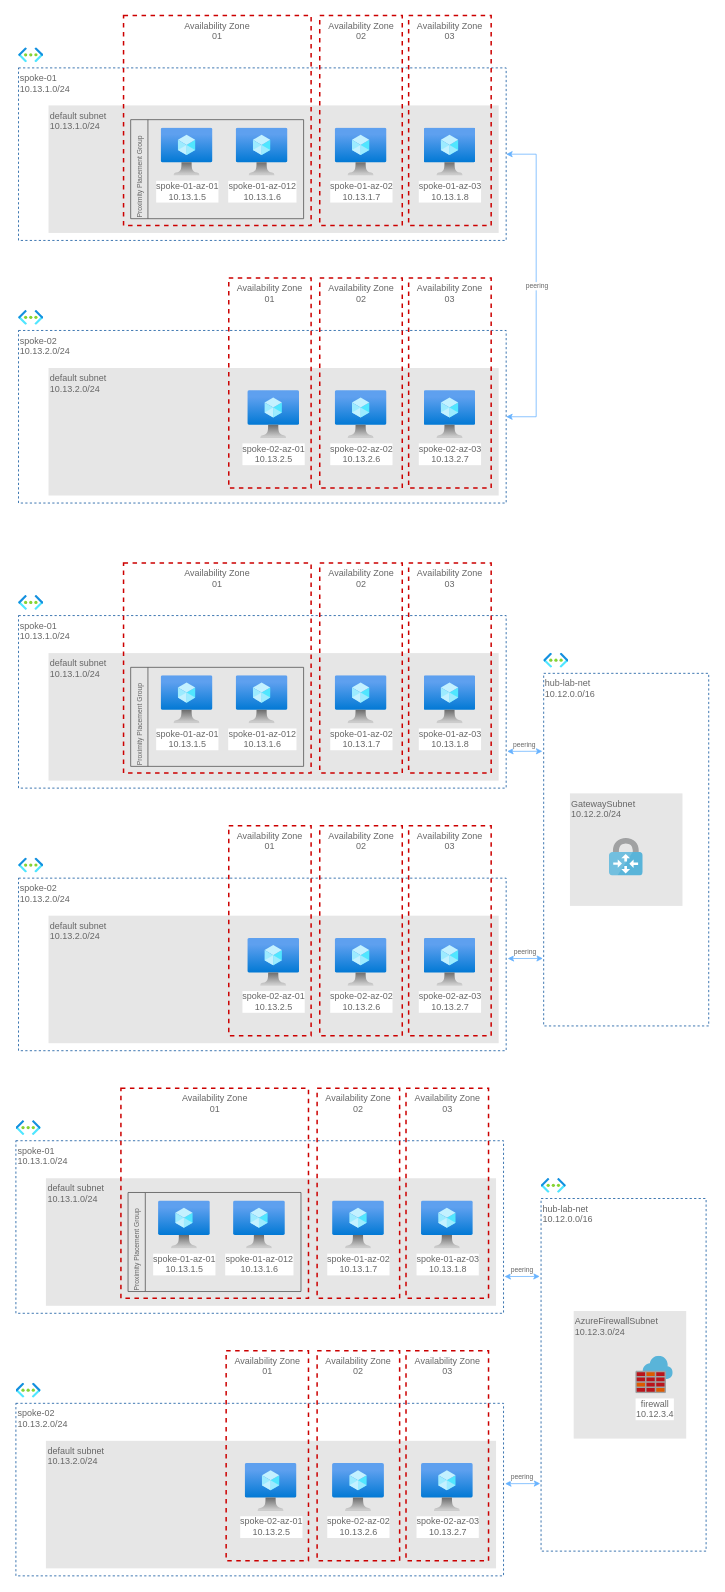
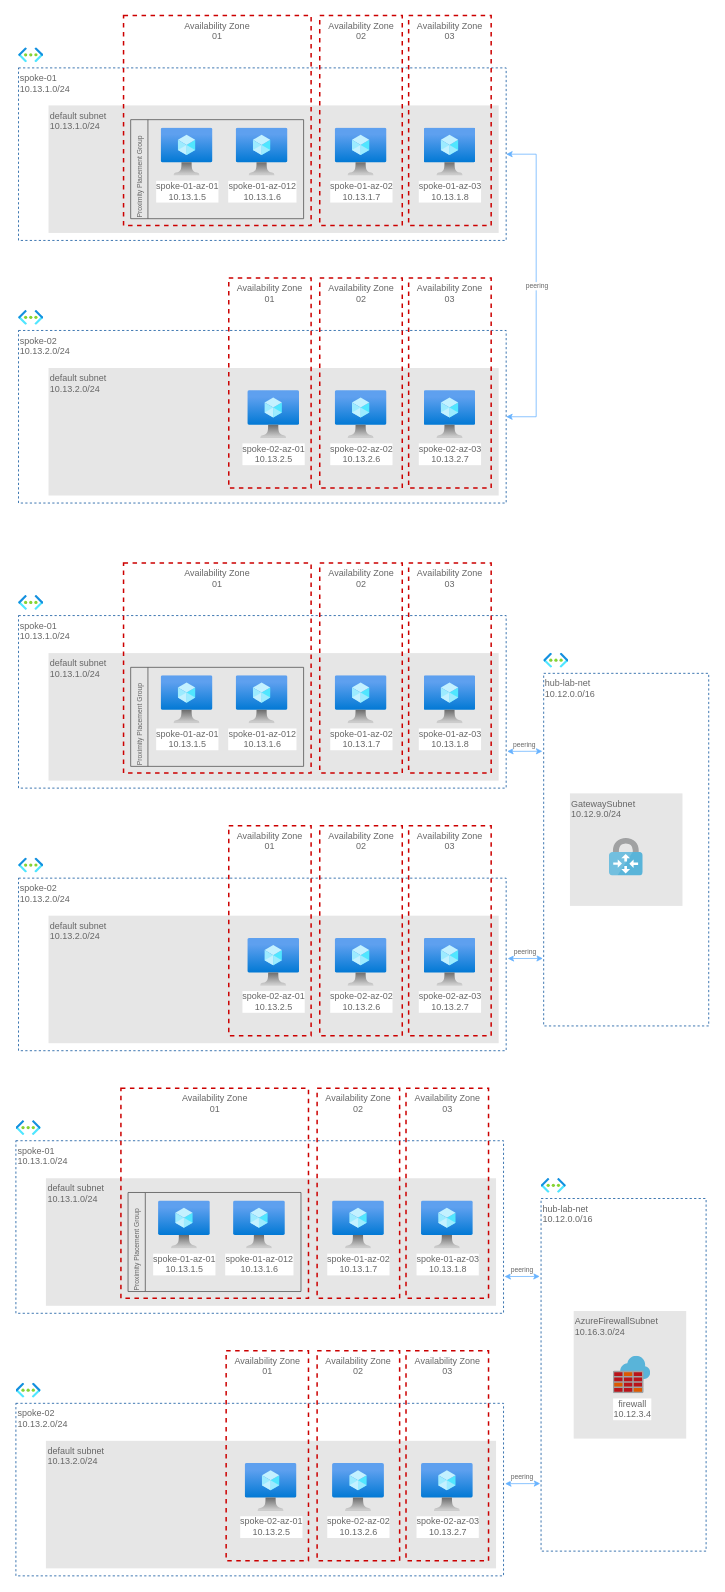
(604, 809) -> (604, 809)
(619, 1327) -> (619, 1327)
(654, 1374) -> (632, 1374)
